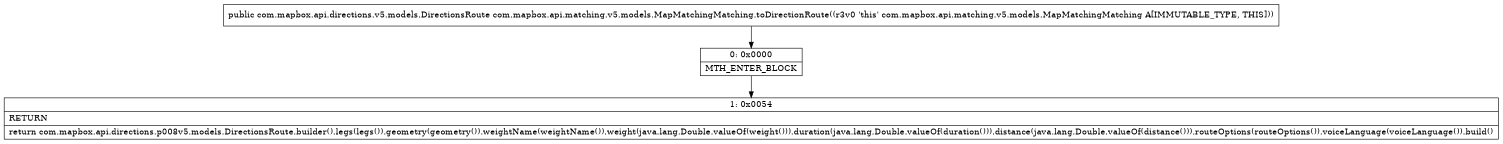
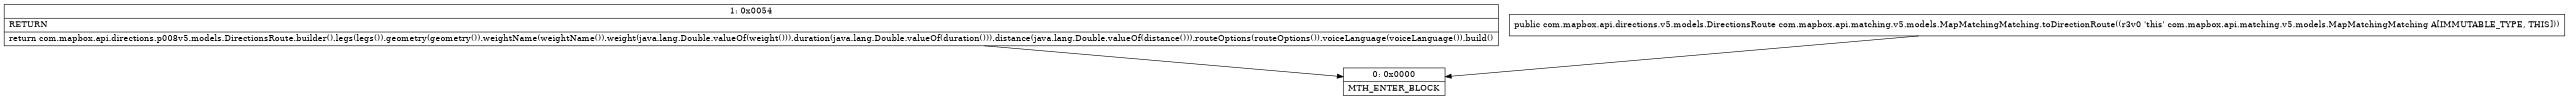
(751, 84) -> (1161, 61)
